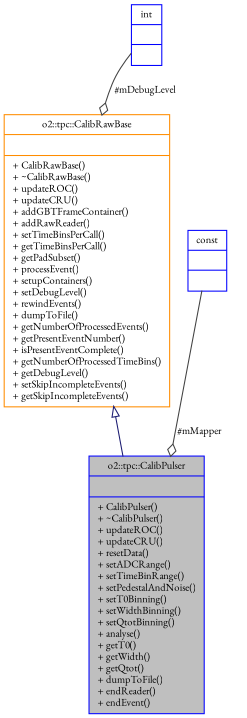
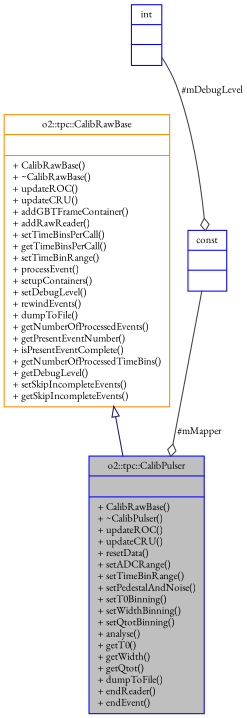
(116, 77) -> (191, 136)
(47, 258) -> (56, 258)
(128, 507) -> (134, 507)
